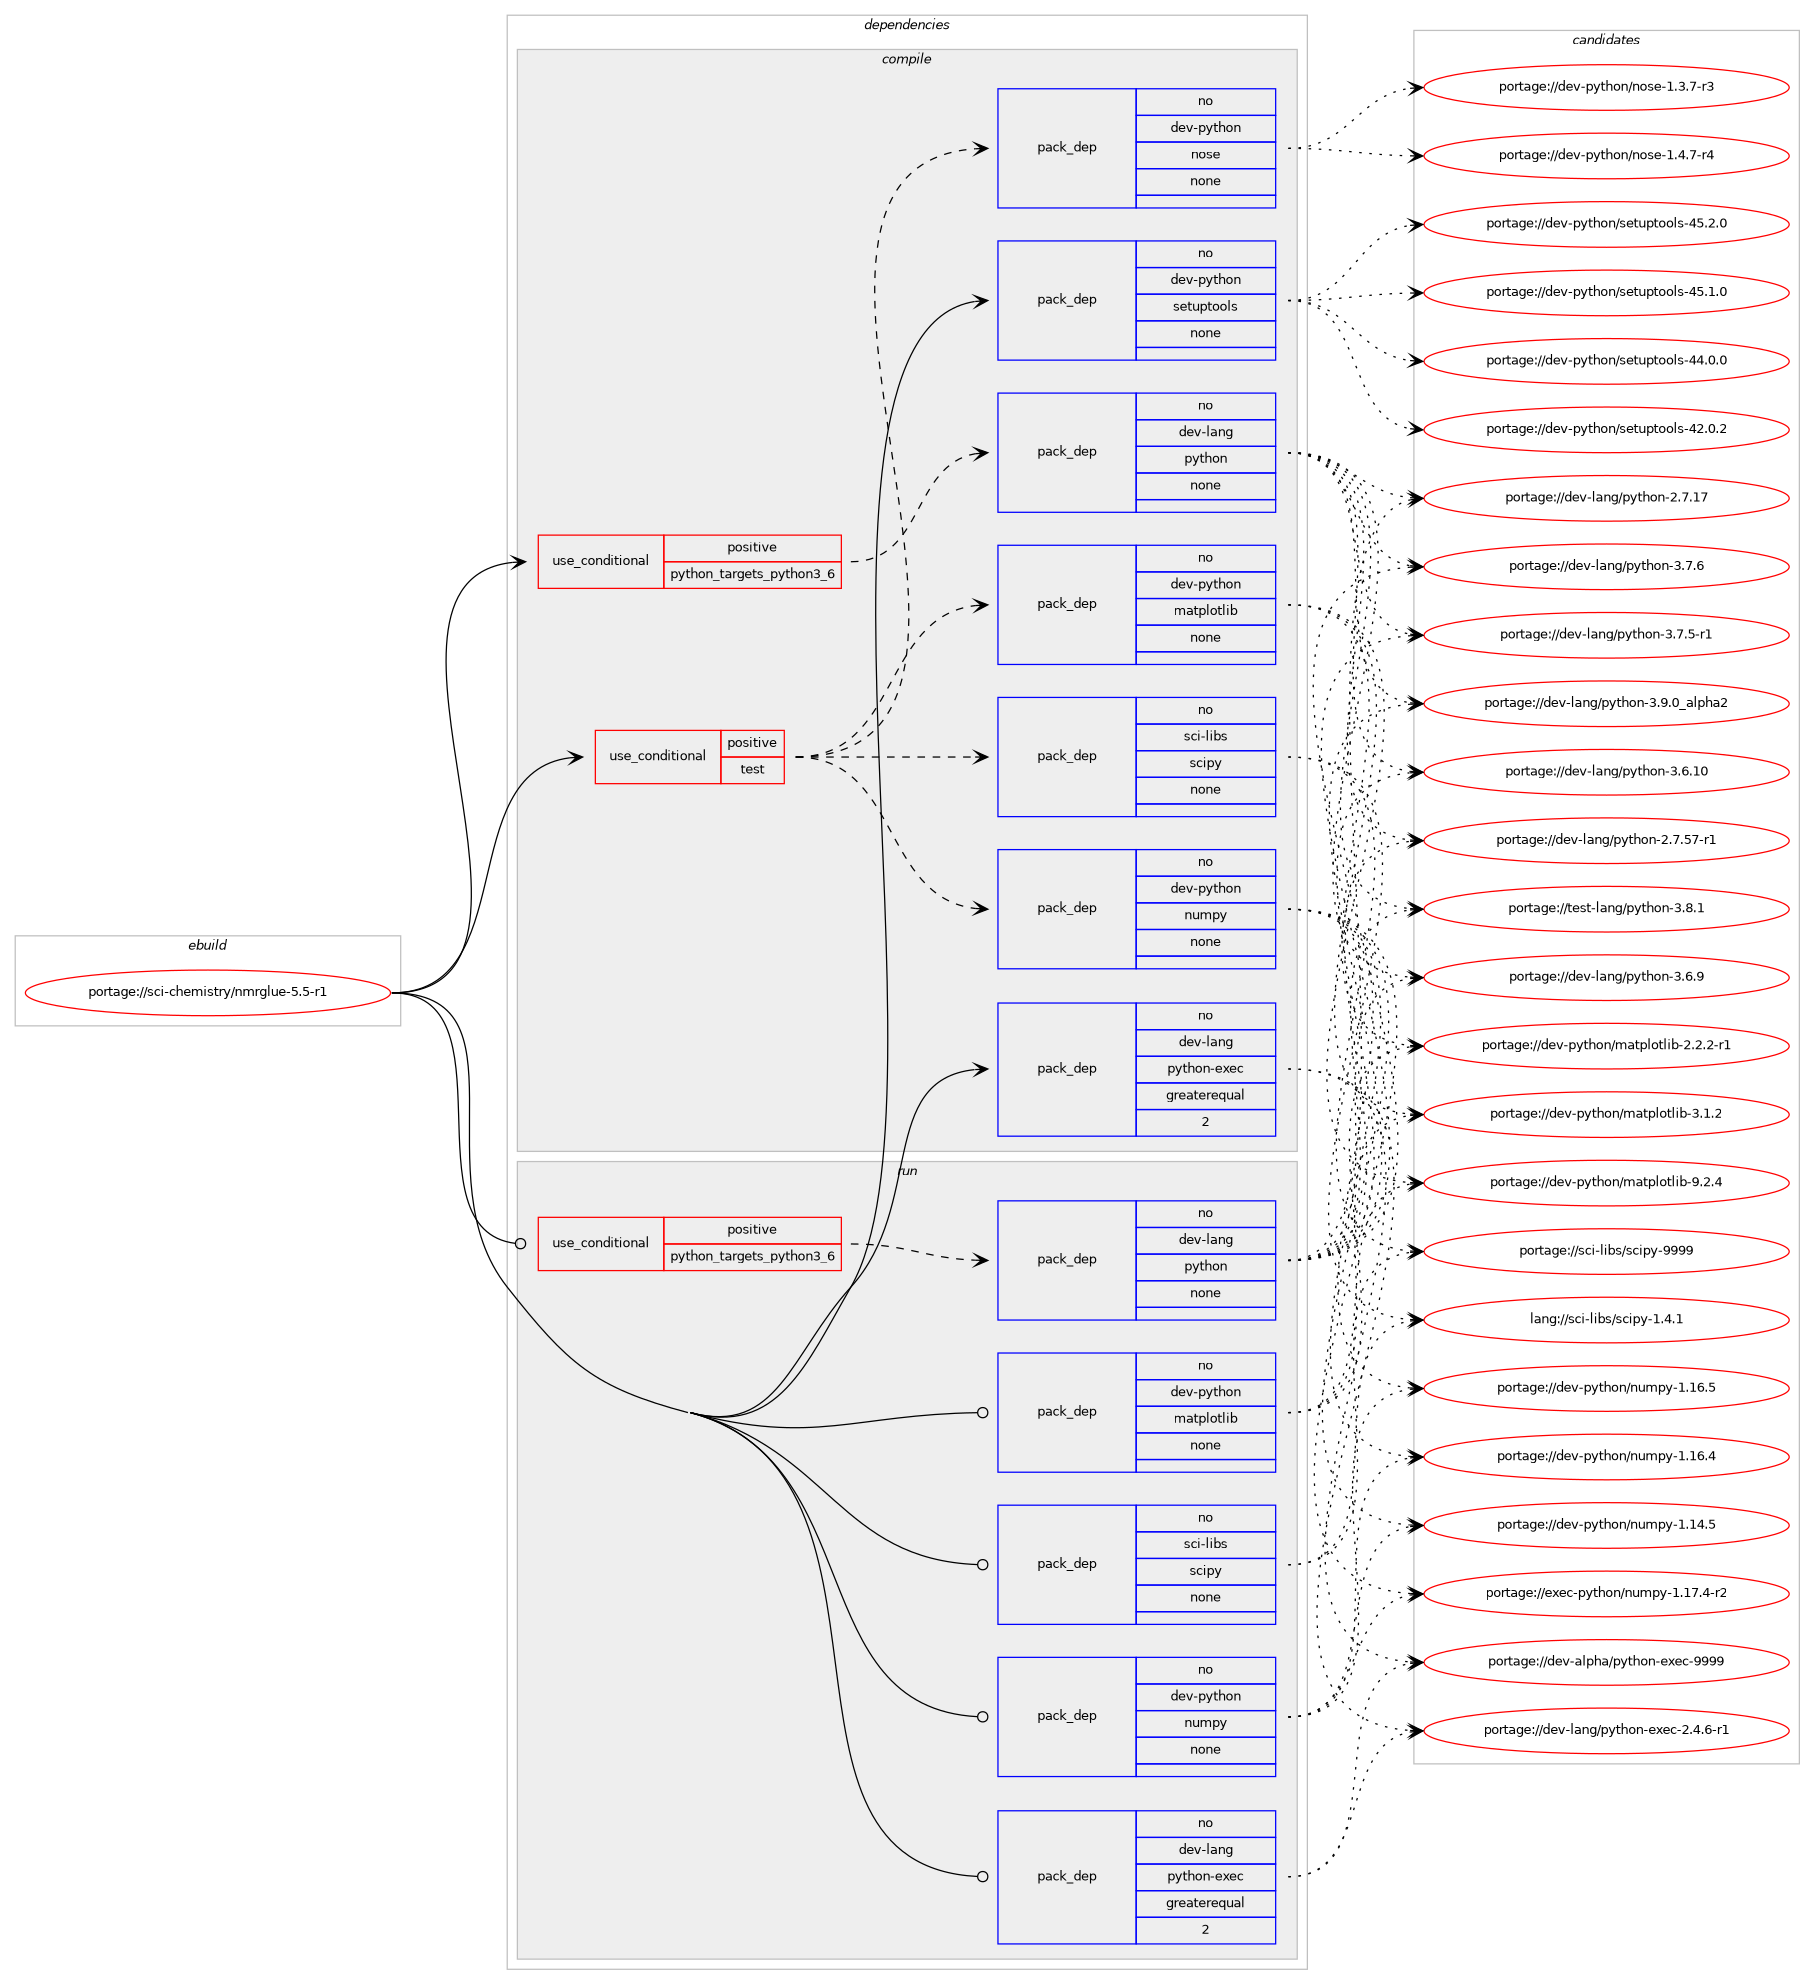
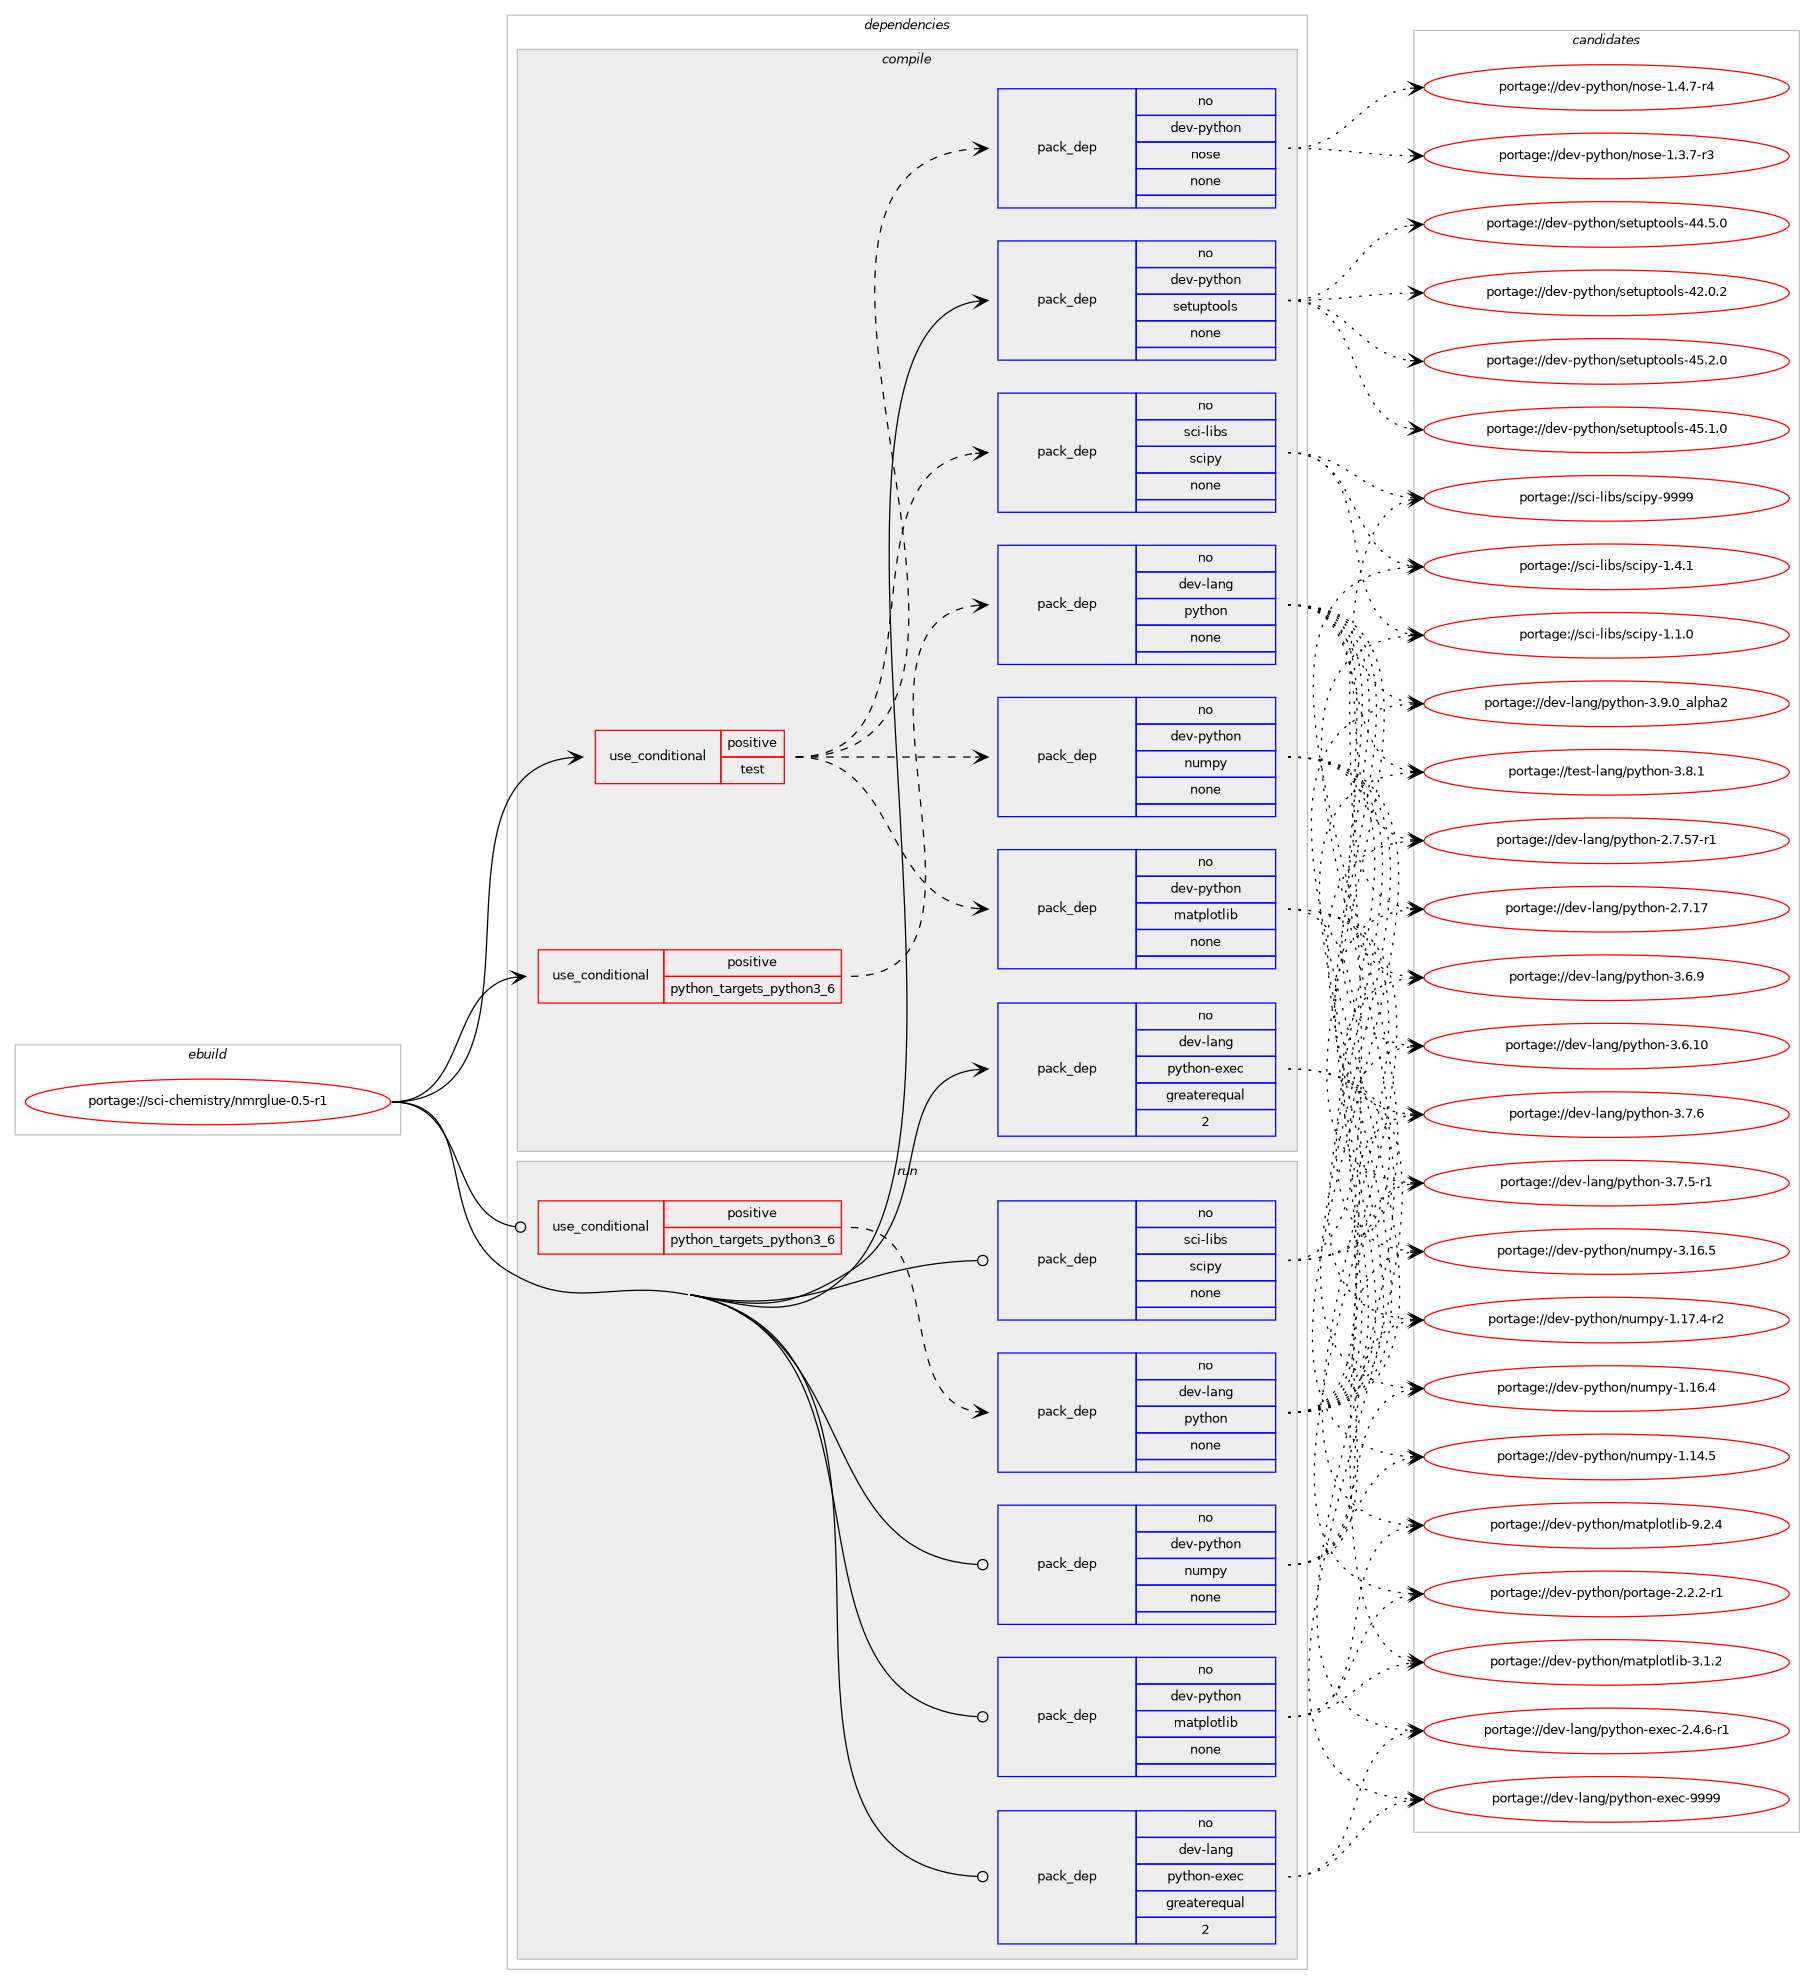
(1607, 361) -> (1607, 224)
none -> (1607, 635)
(208, 993) -> (208, 1102)
(1607, 1046) -> (1607, 1594)
(1607, 1320) -> (1607, 567)
(1607, 1389) -> (1607, 1252)
(1607, 1594) -> (1607, 1320)
(1607, 1662) -> (1607, 1799)
